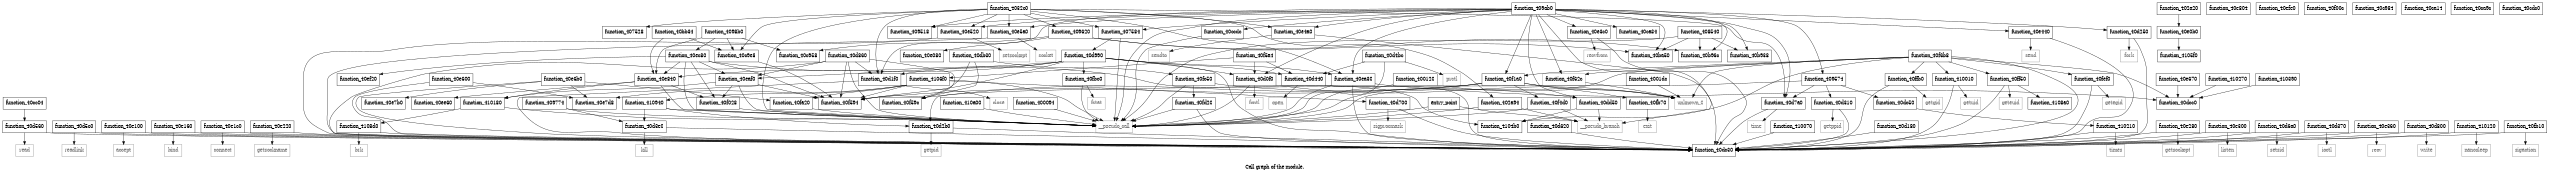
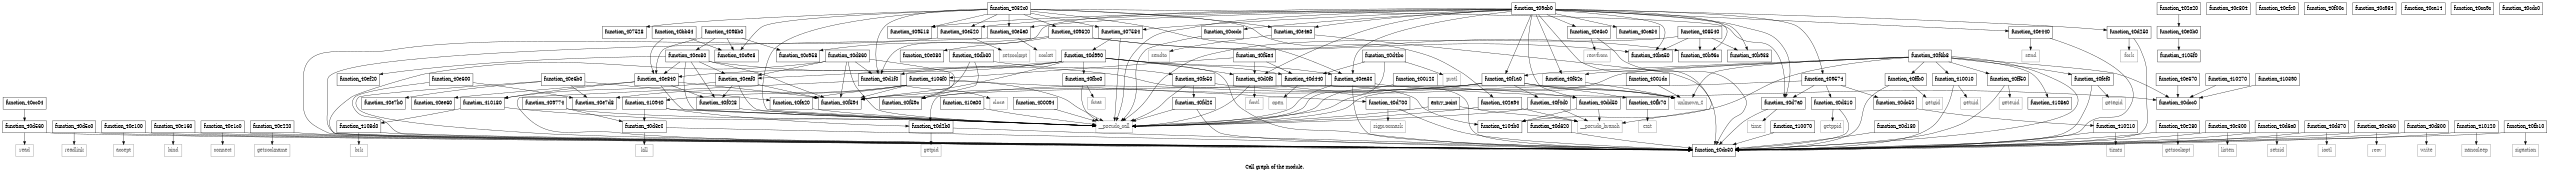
(792, 74) -> (743, 89)
(2027, 90) -> (2021, 69)
